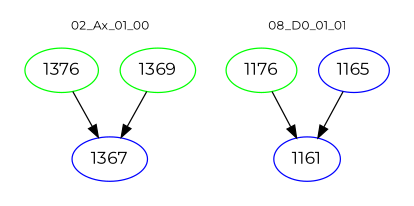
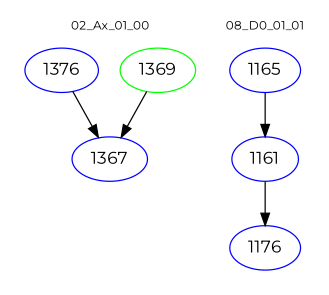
(62, 70) -> (62, 70)
(261, 70) -> (265, 248)
(281, 109) -> (265, 197)
